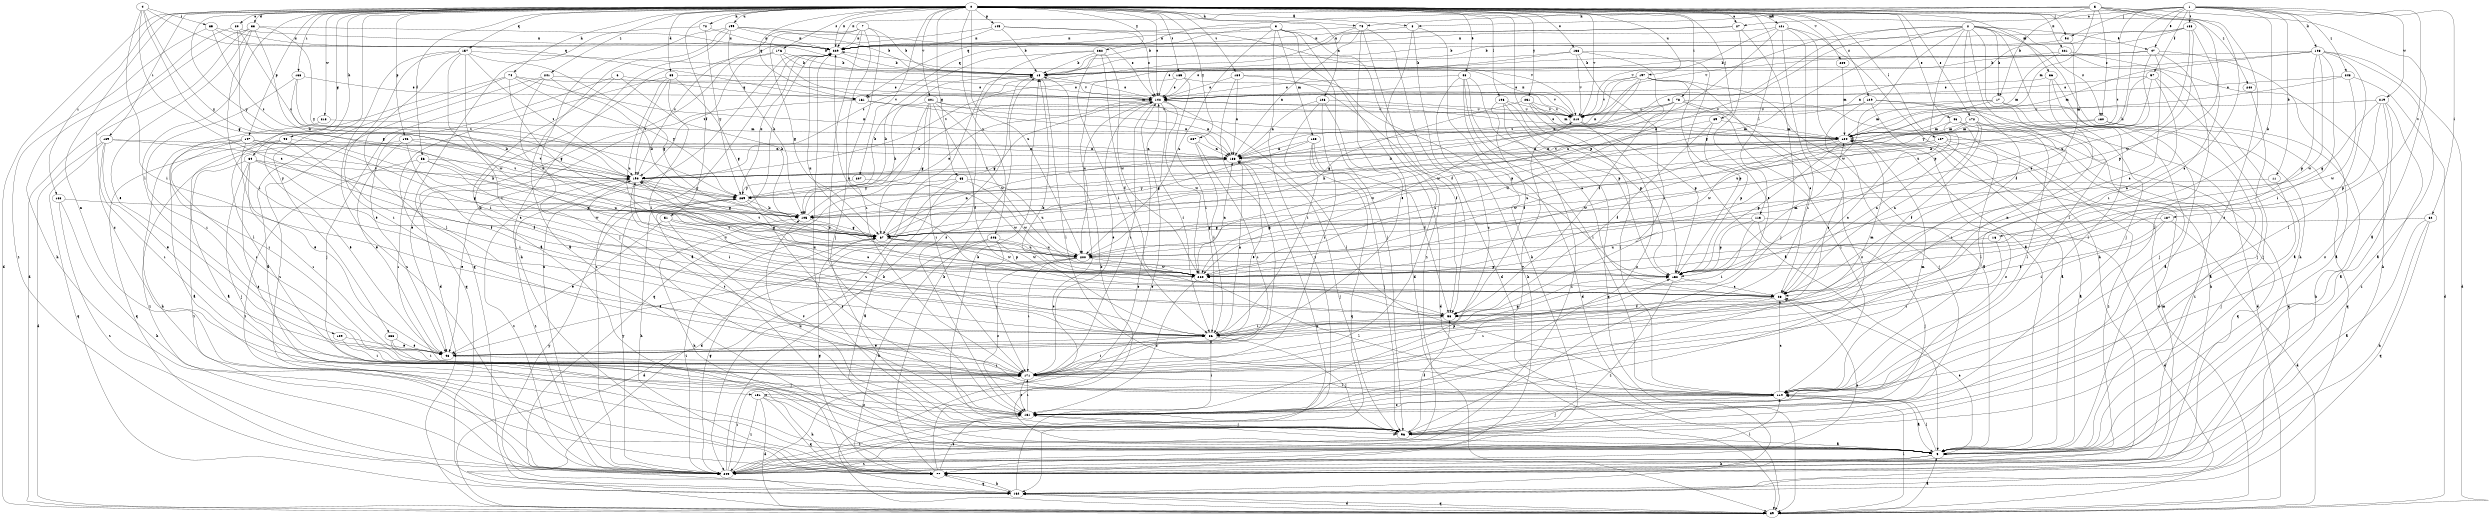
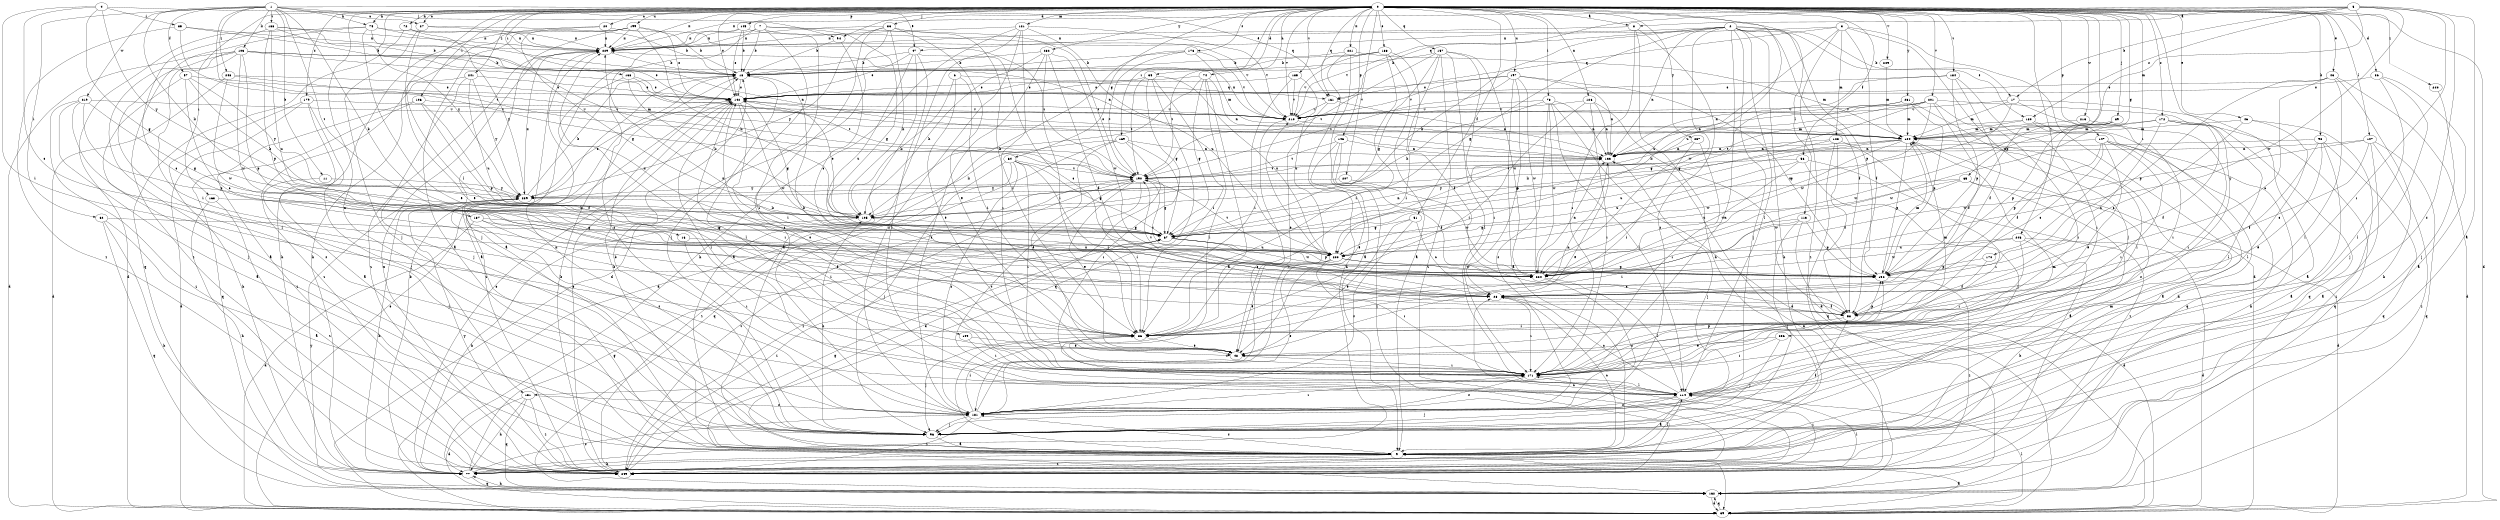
(1870, 100) -> (307, 100)
none -> (1989, 257)
